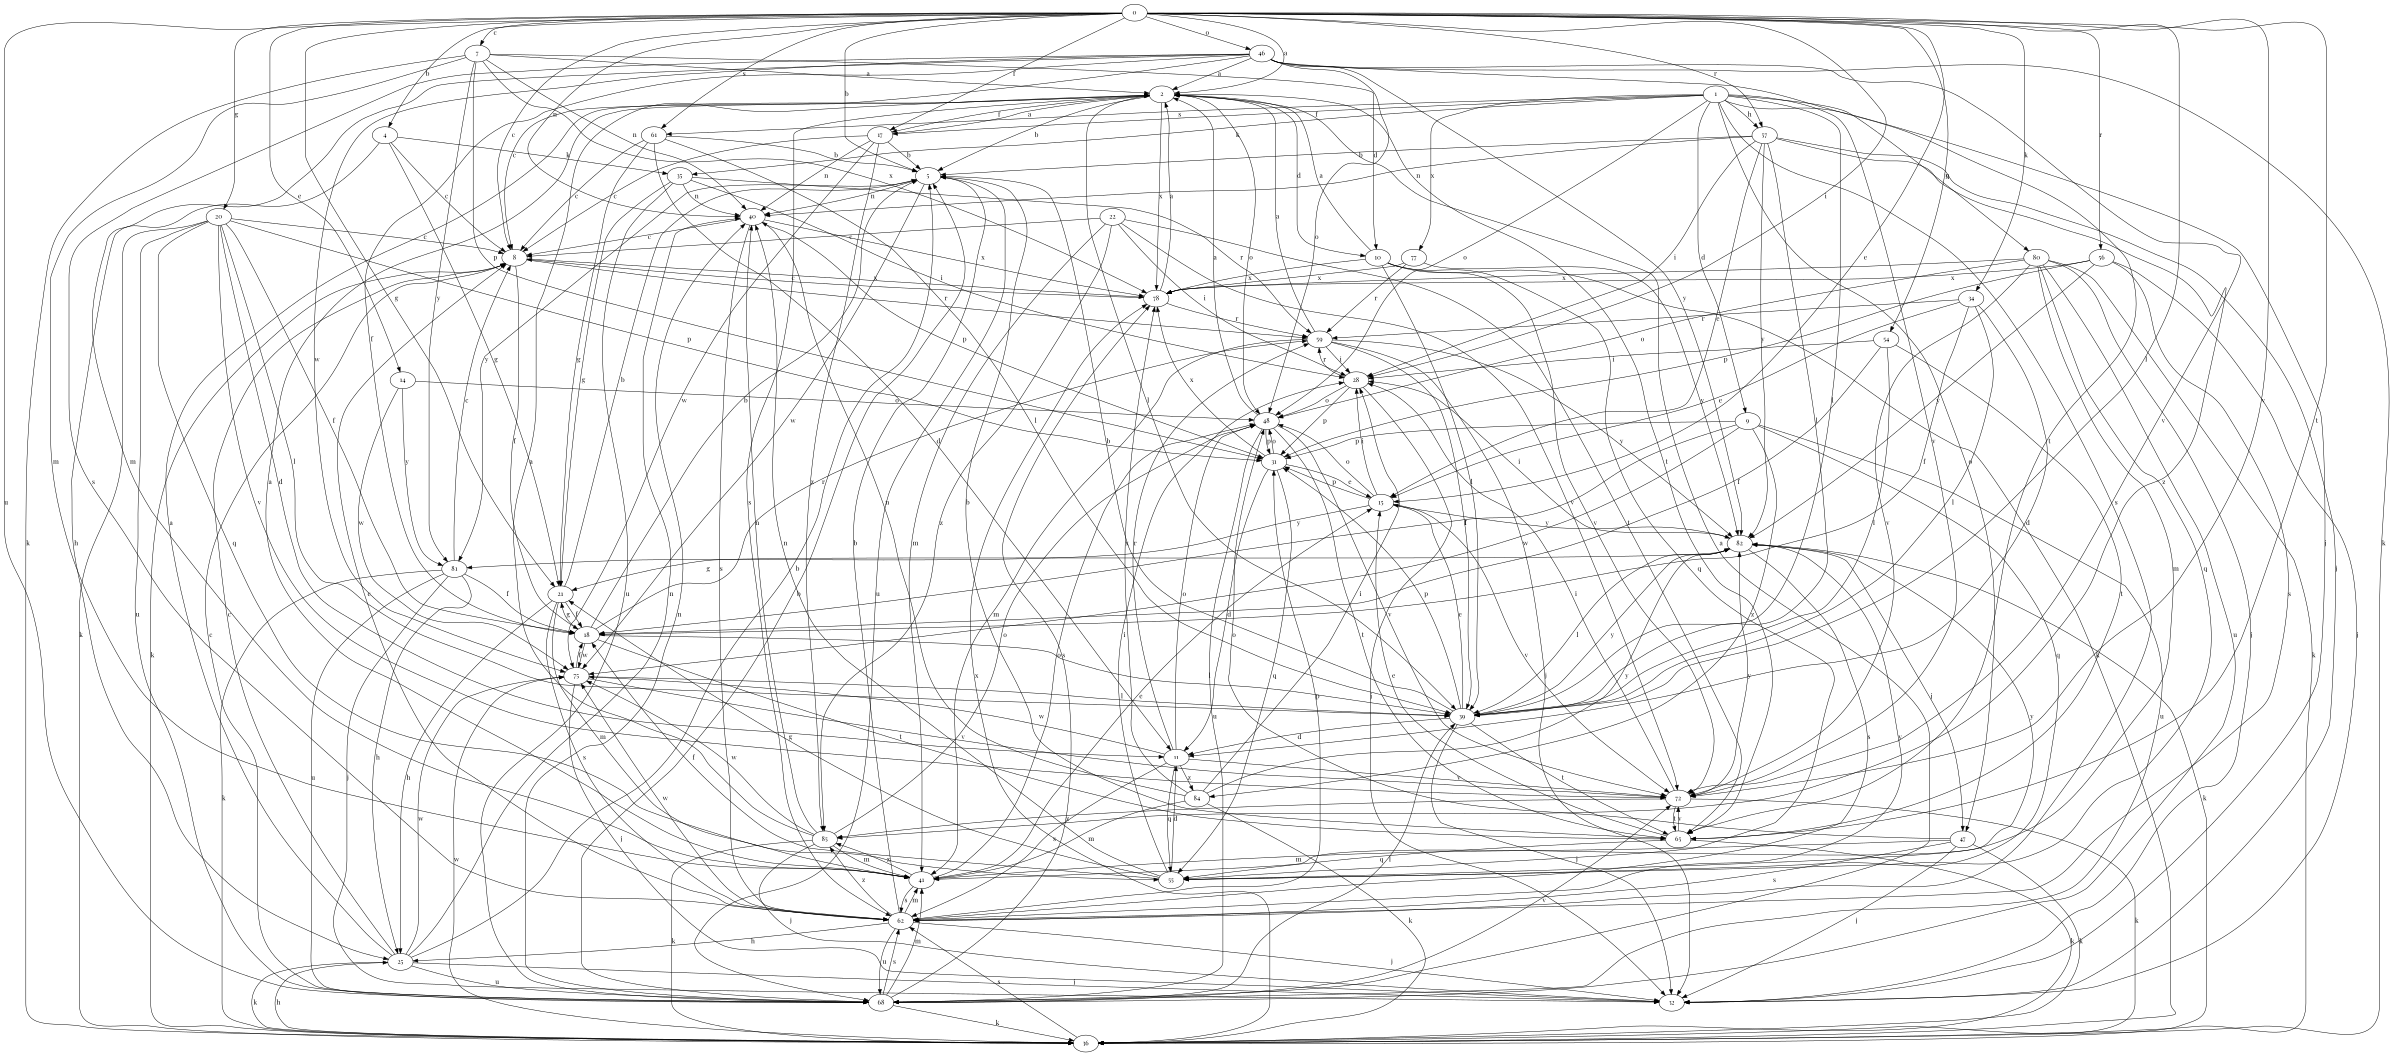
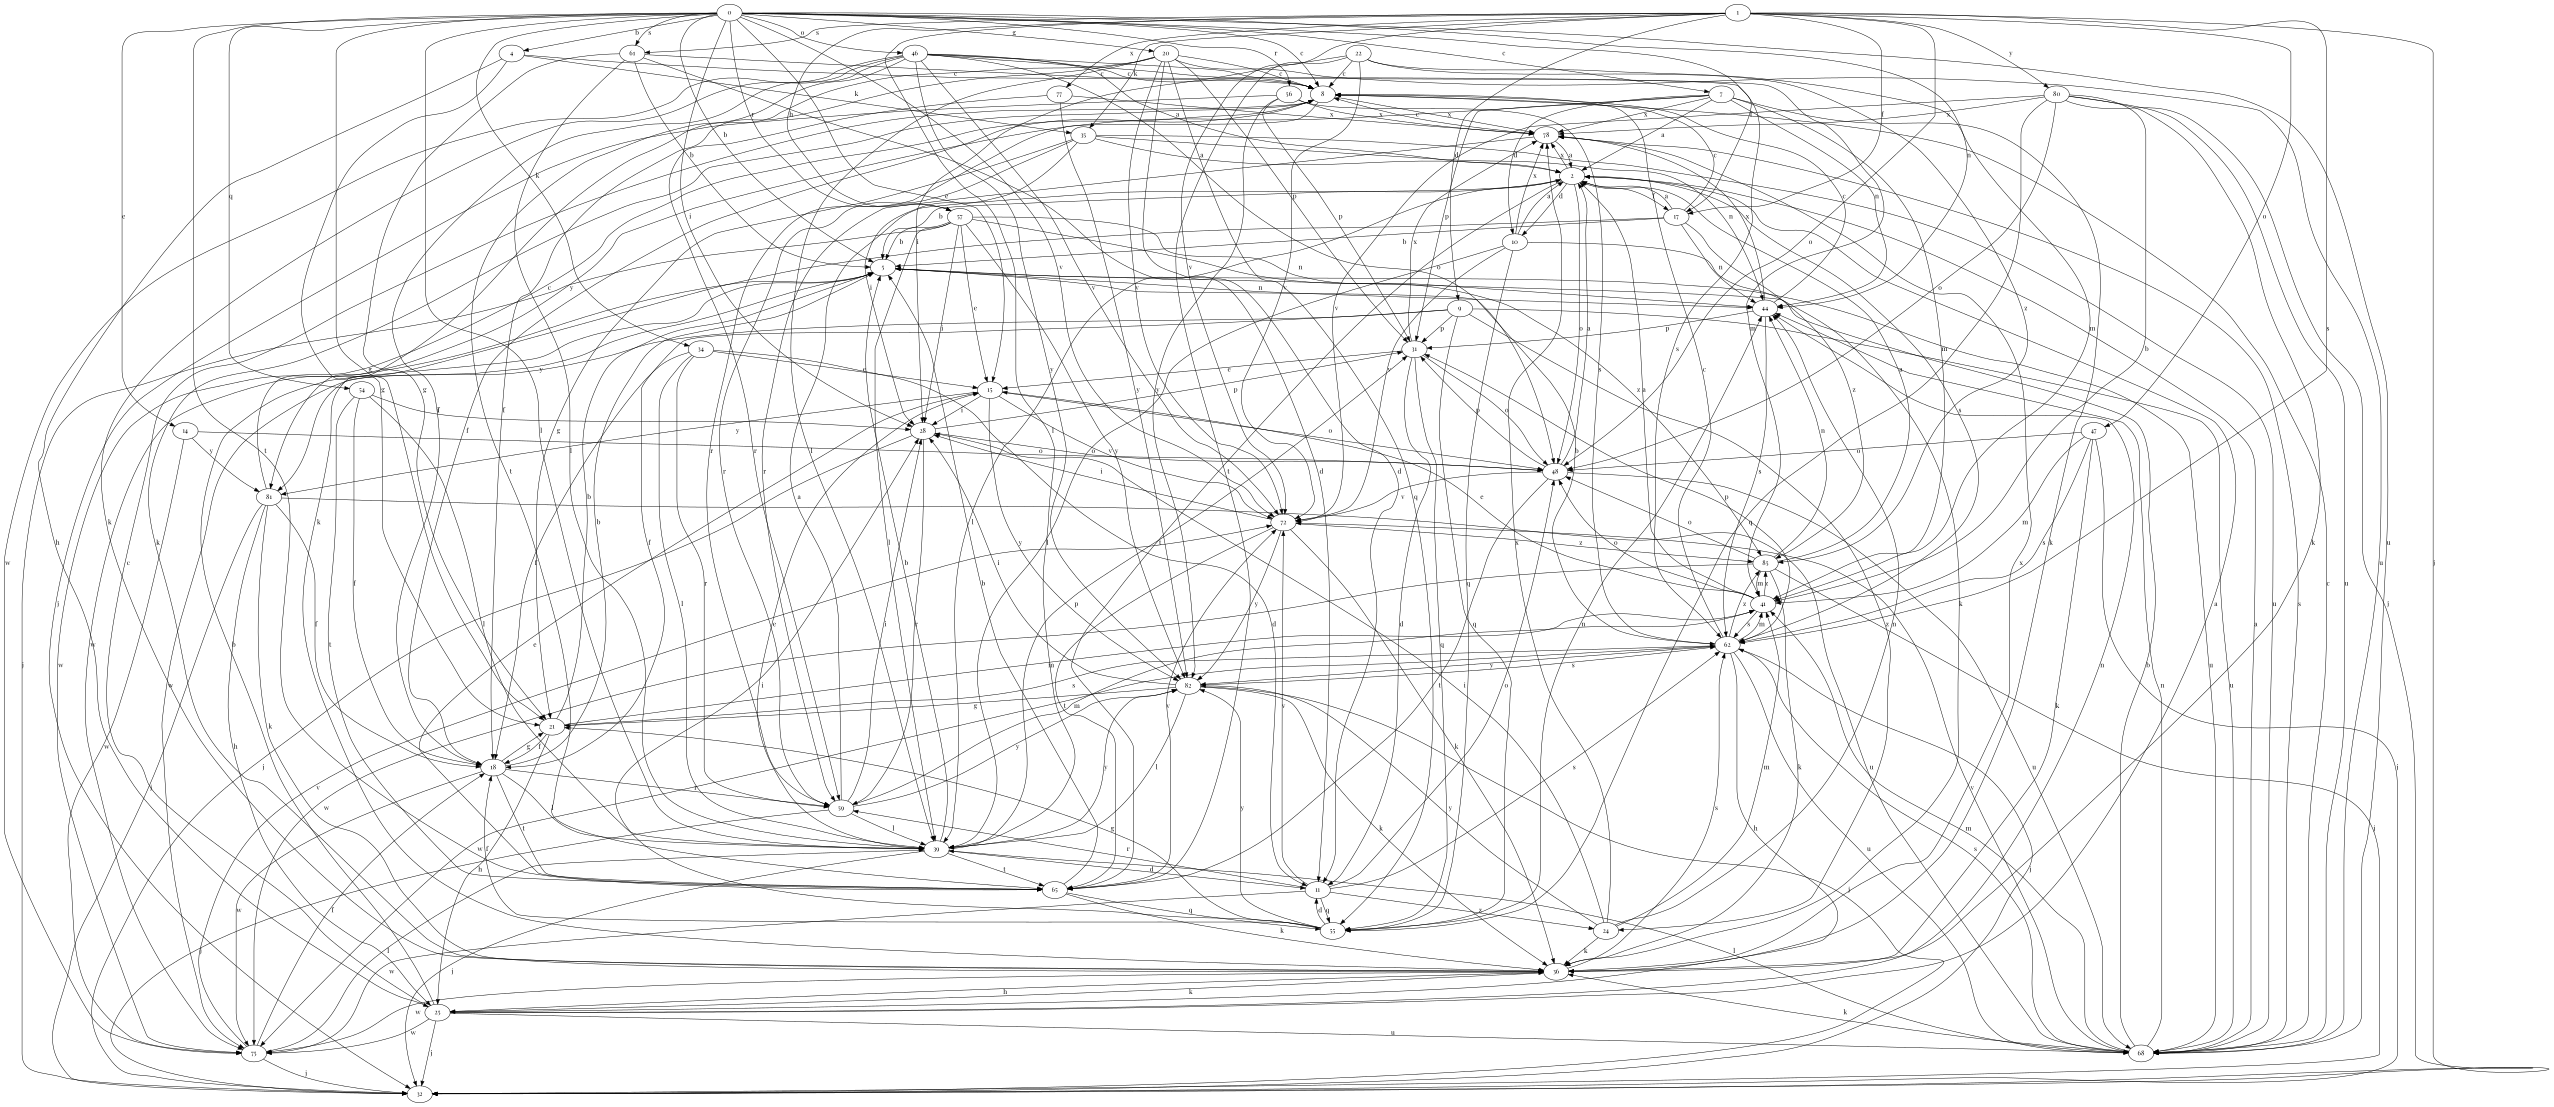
(1276, 43) -> (1325, 164)
(753, 217) -> (1765, 308)
(1333, 486) -> none
(2176, 569) -> (2147, 349)
(1899, 645) -> (1606, 1062)
(1197, 799) -> (1606, 931)
